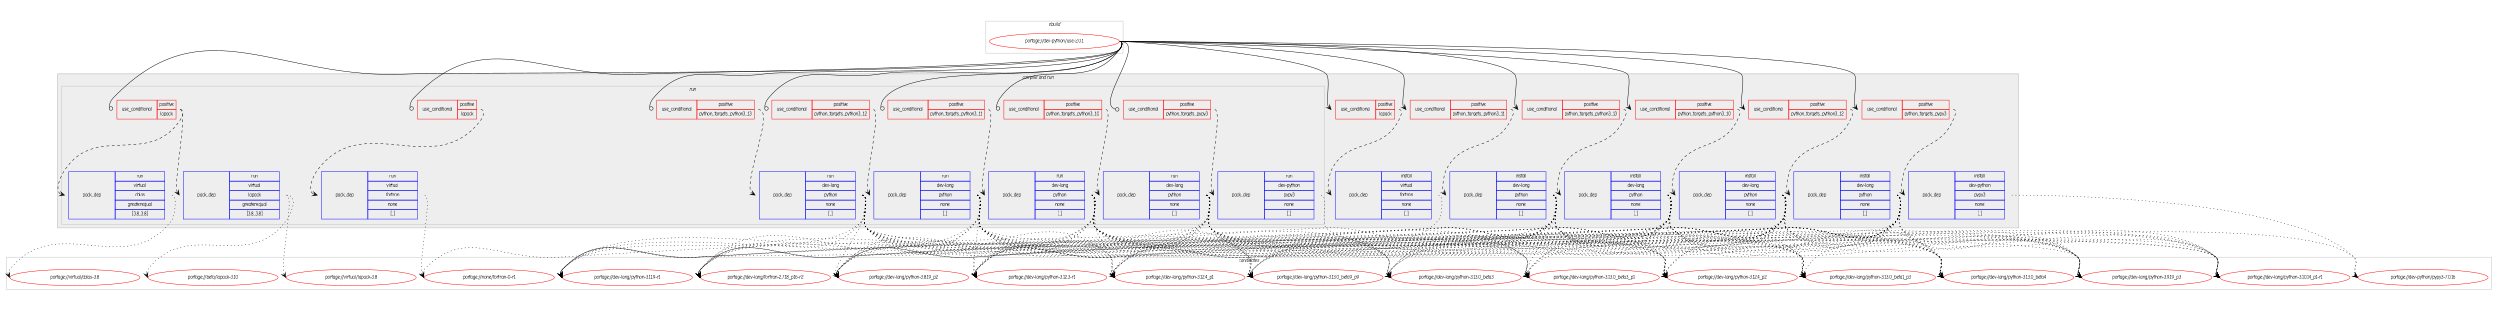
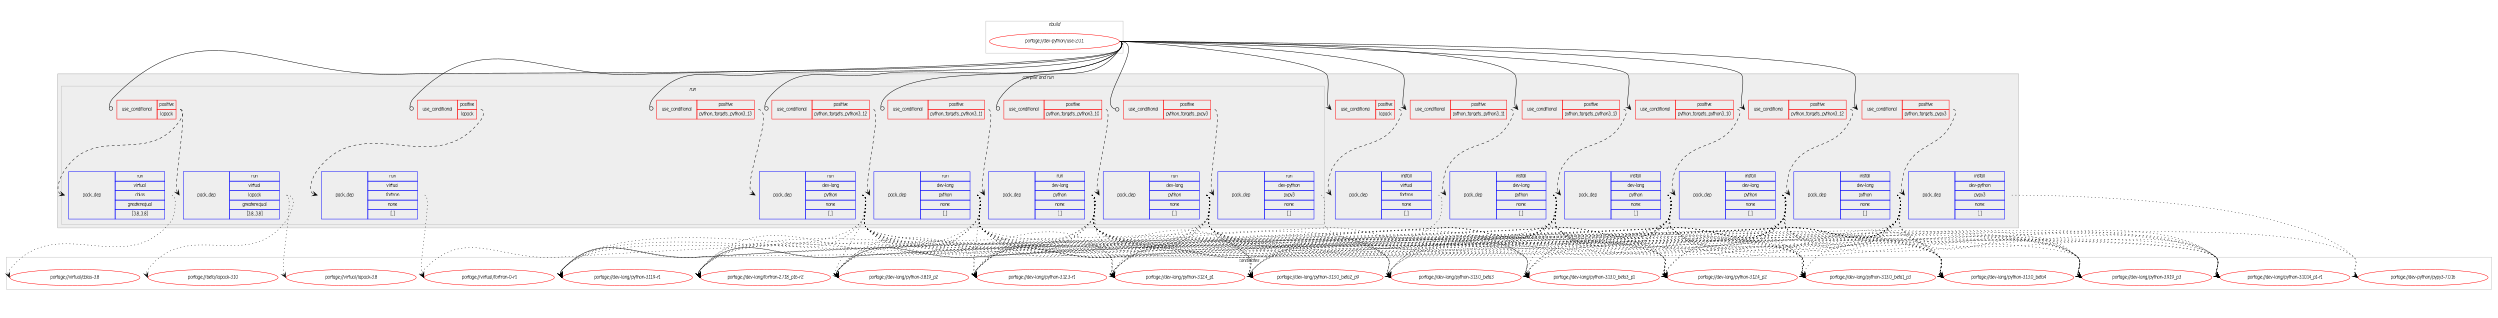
(489, 278) -> (489, 278)
(1318, 278) -> (1318, 278)
